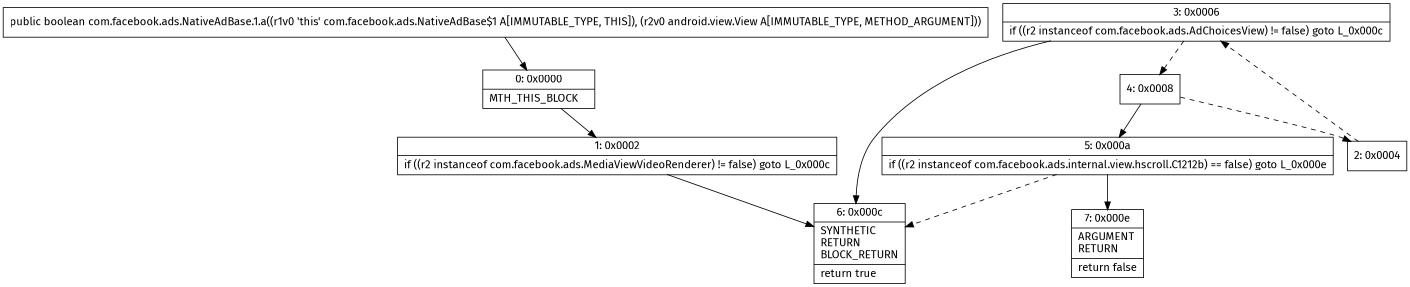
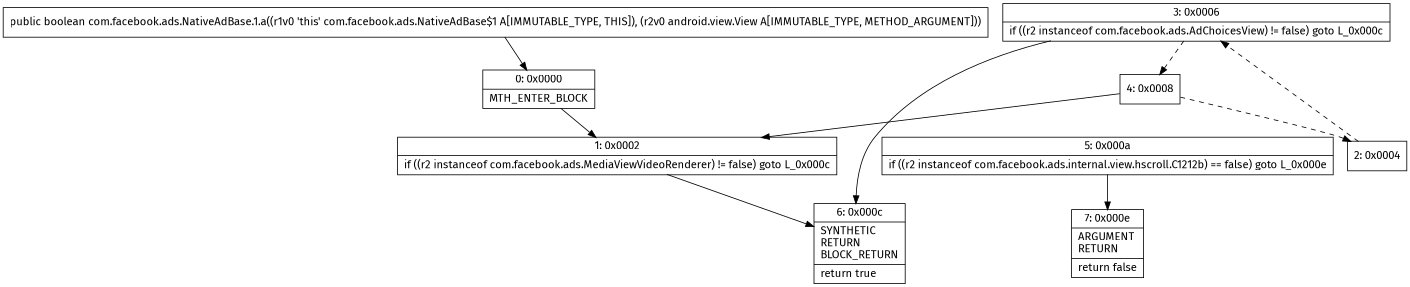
(534, 98) -> (539, 98)
(1132, 117) -> (945, 115)
(985, 199) -> none
